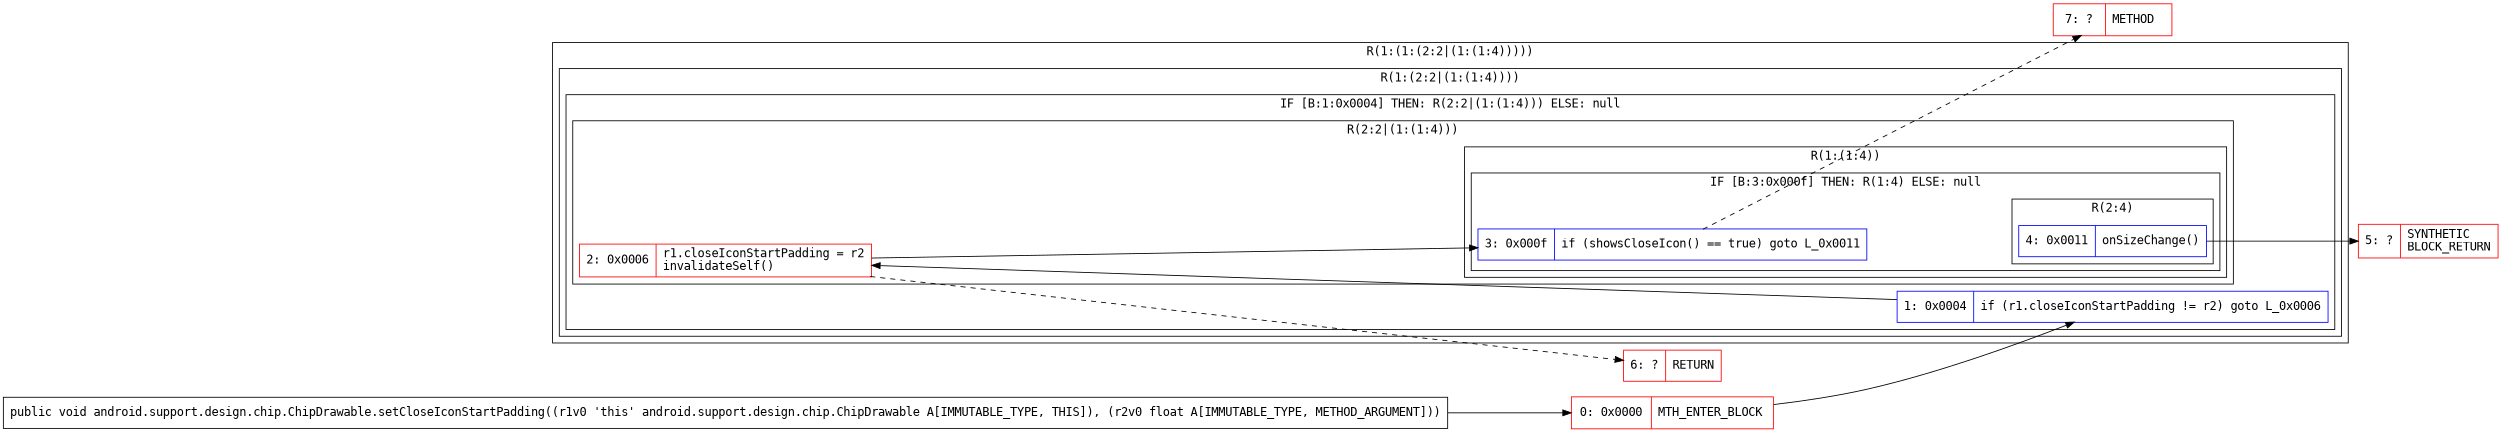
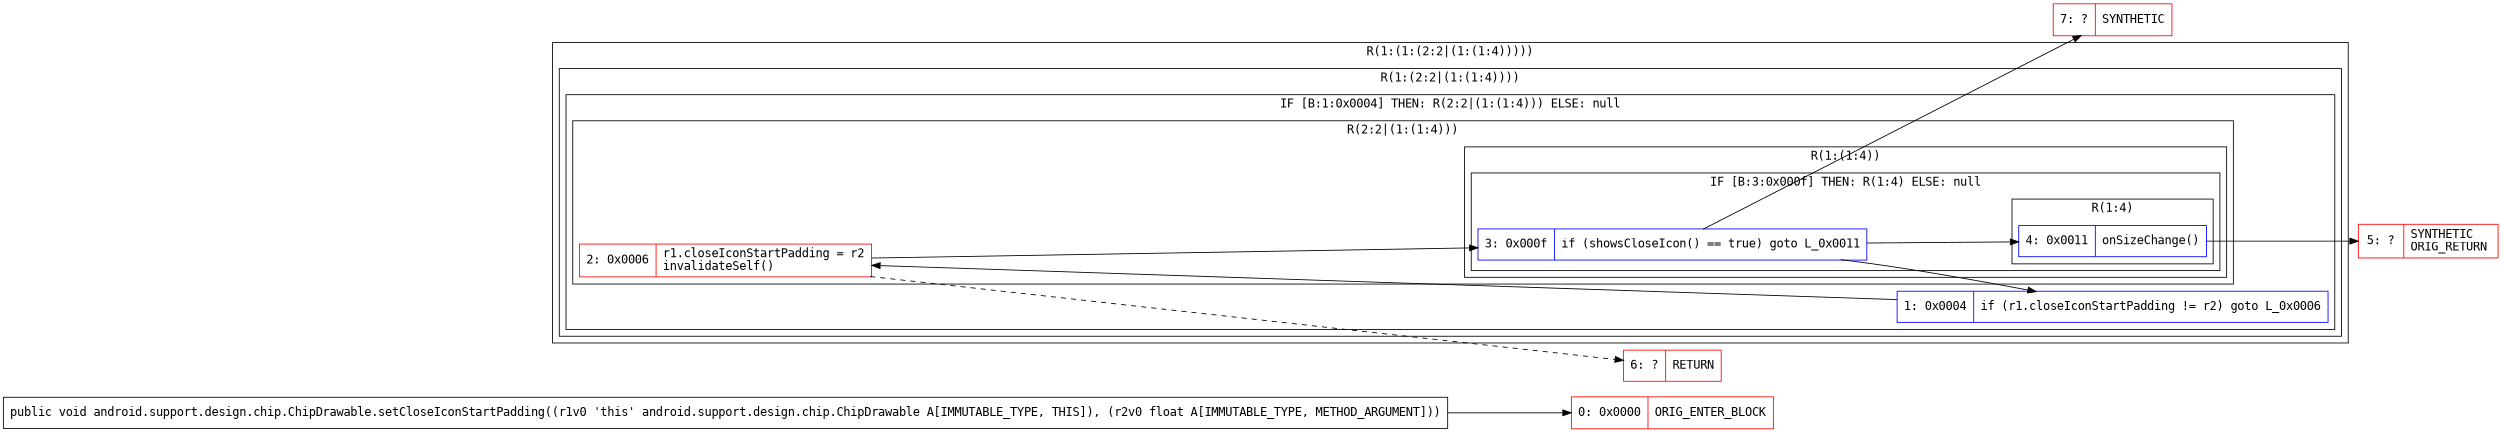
(2133, 19) -> (2134, 19)
(1888, 134) -> (1888, 134)
(2113, 209) -> (2113, 209)
none -> (1939, 242)
(2449, 247) -> (2449, 247)
(1922, 375) -> (1935, 273)
(1710, 412) -> (1711, 412)
